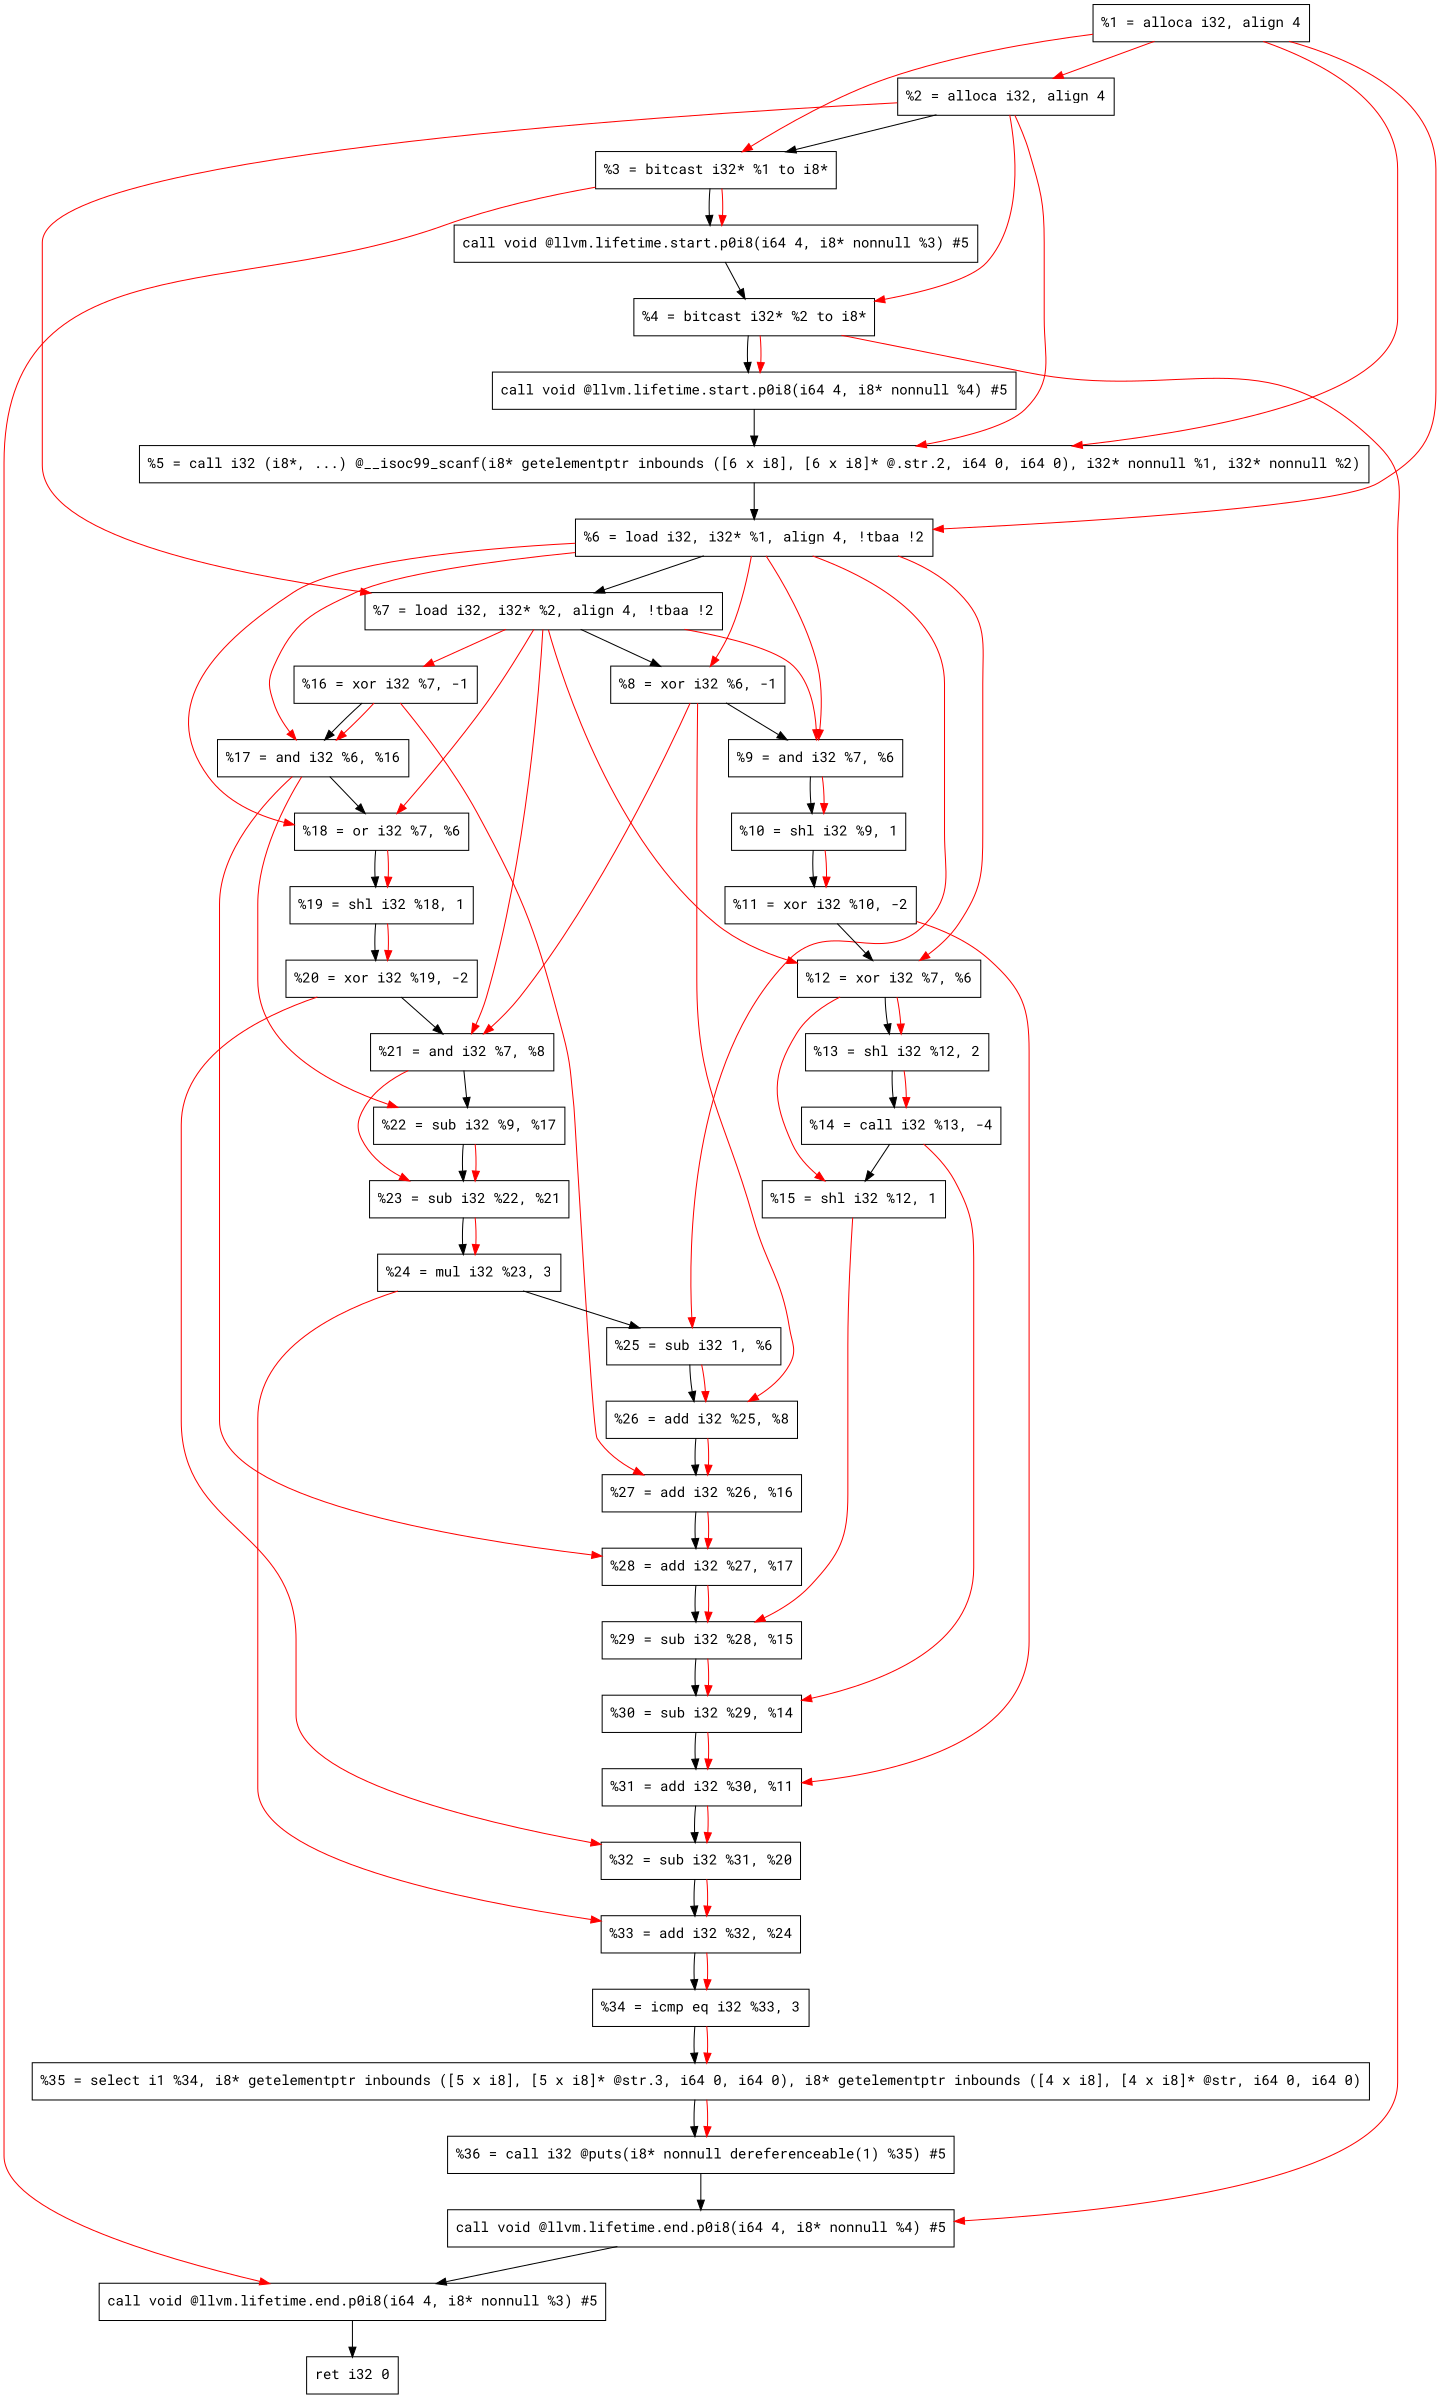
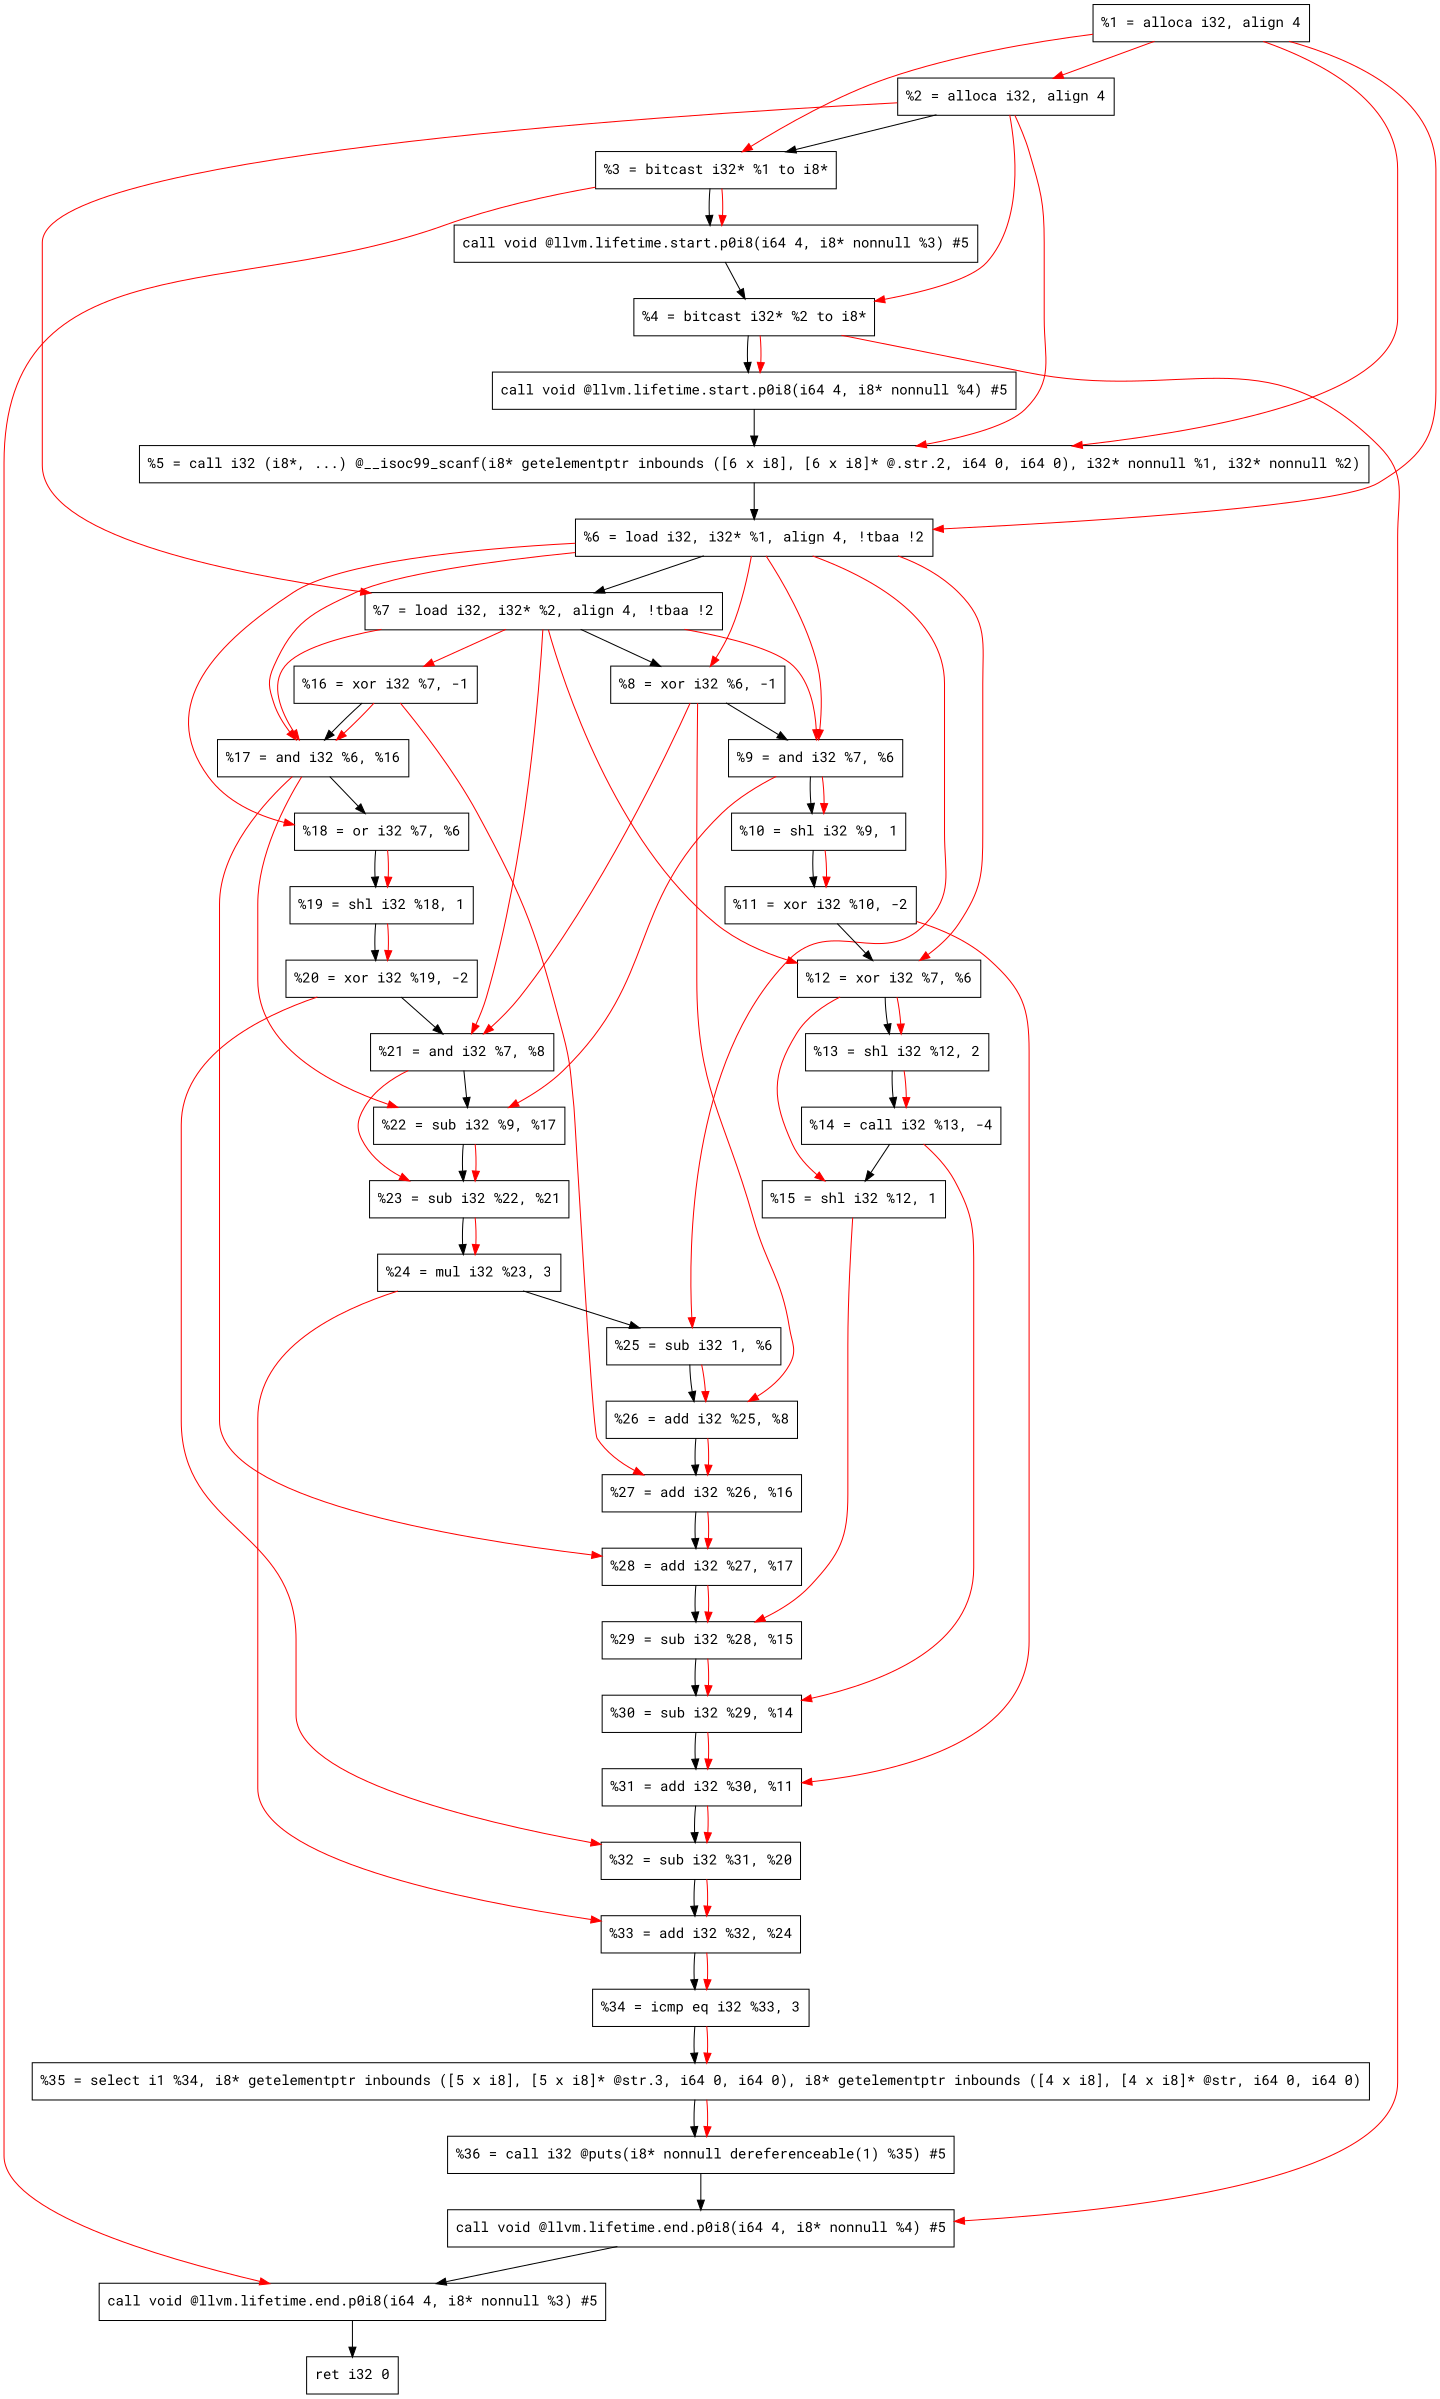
(473, 721) -> (298, 655)
none -> (644, 937)
